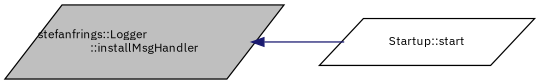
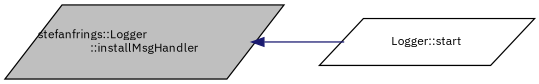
(427, 42) -> (427, 42)
